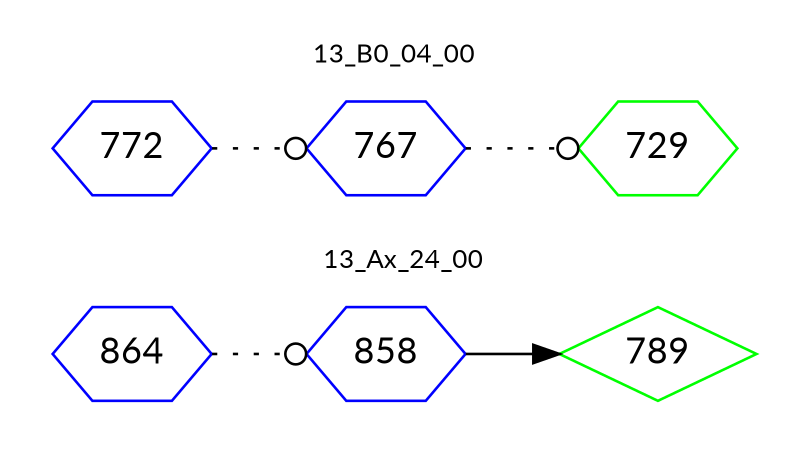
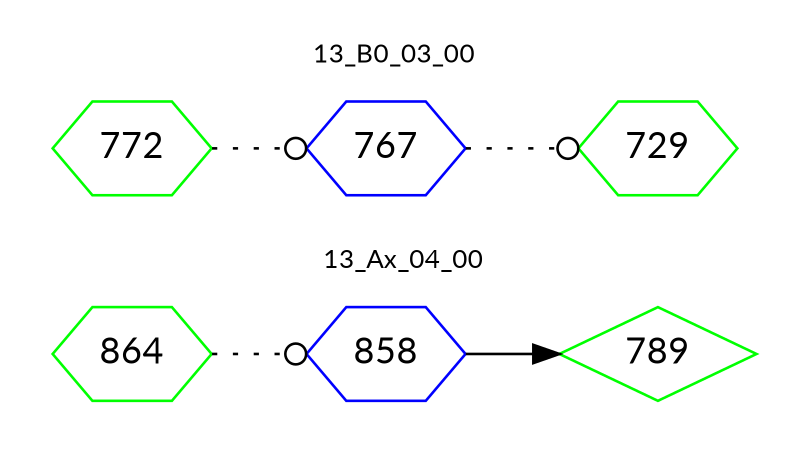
(395, 56) -> (395, 56)
(132, 148) -> (132, 148)
(404, 262) -> (404, 262)
(132, 354) -> (132, 354)
